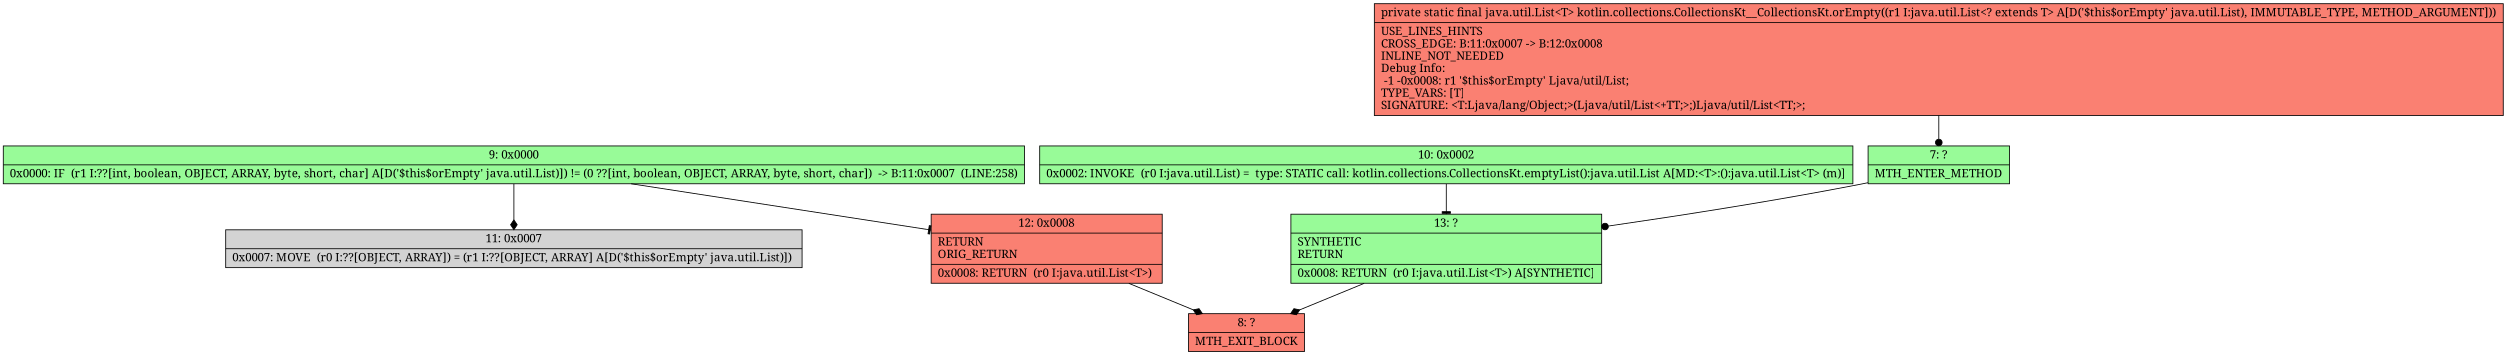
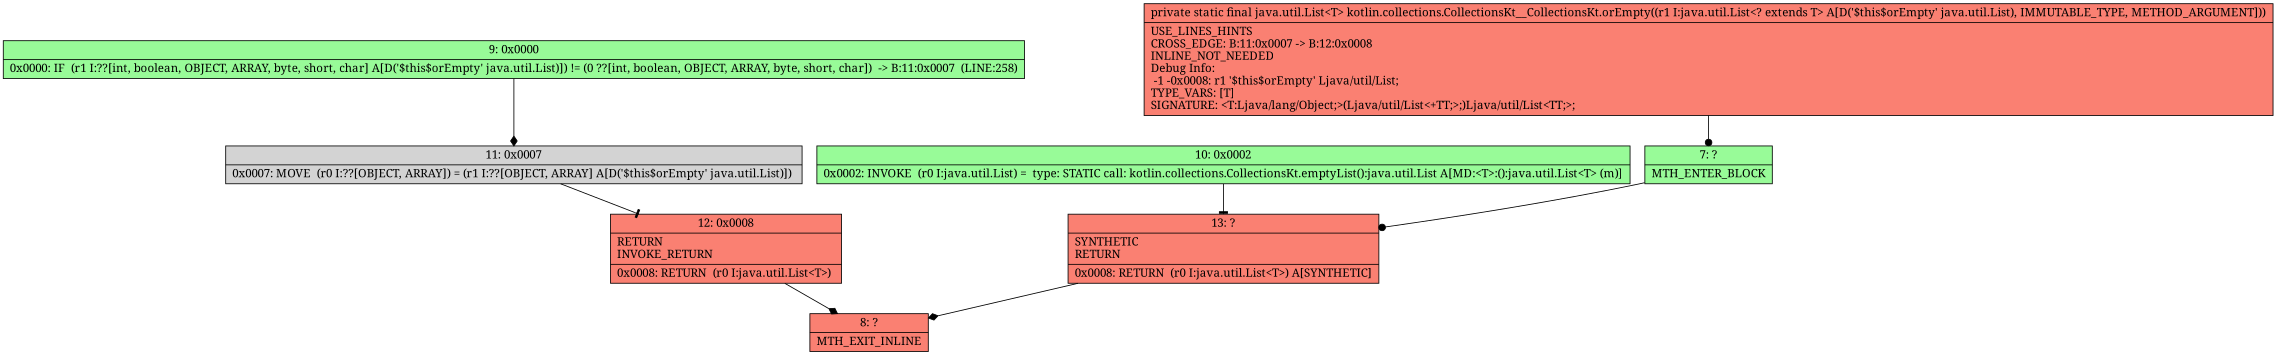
(1939, 174) -> (1709, 174)
(779, 207) -> (598, 198)
(1446, 249) -> (1223, 249)
(978, 254) -> (665, 254)
(1246, 342) -> (869, 342)
